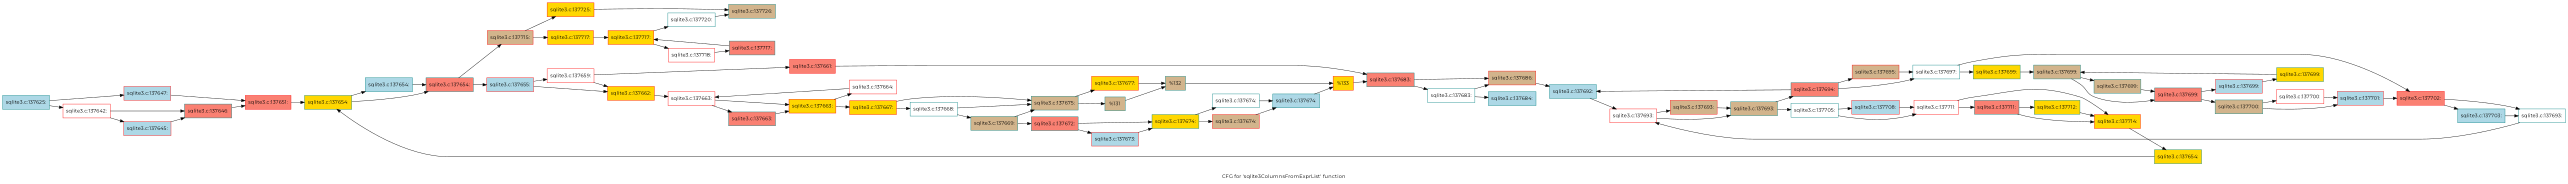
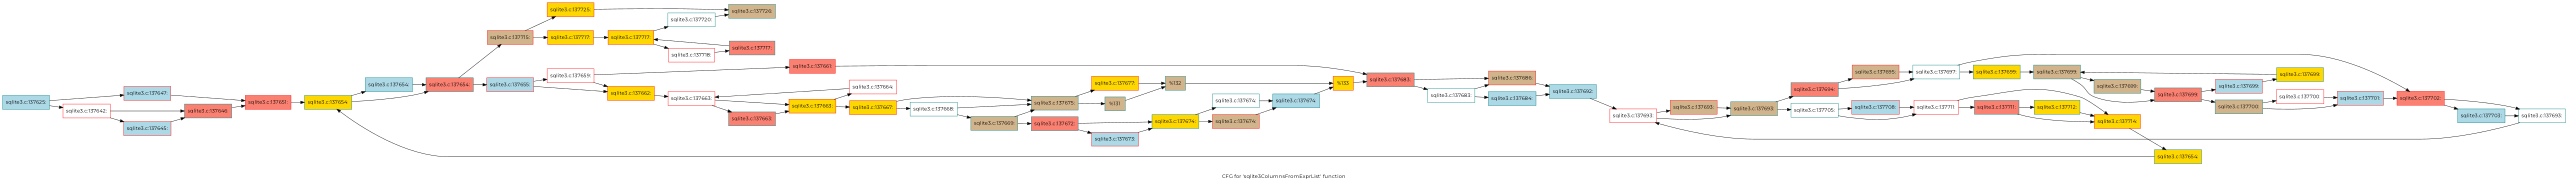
(1696, 91) -> (1541, 95)
